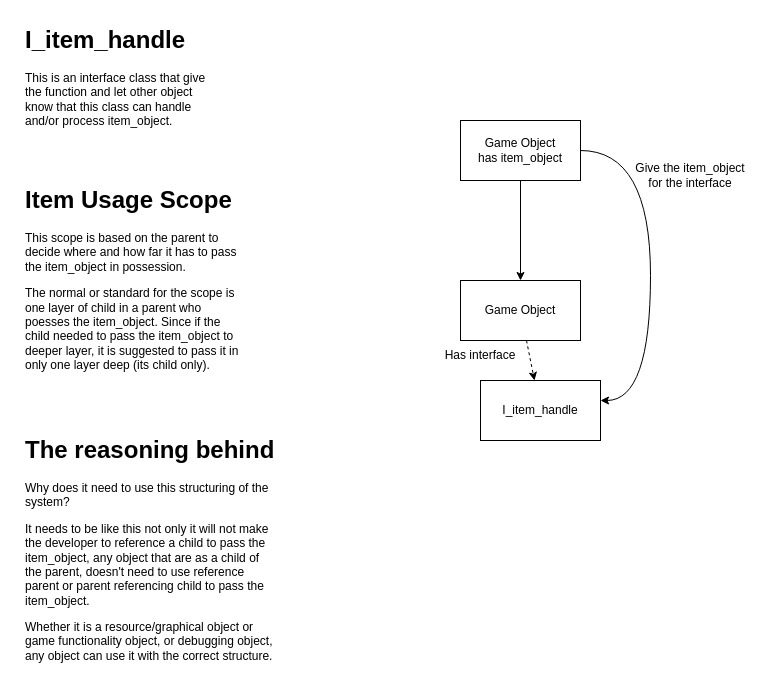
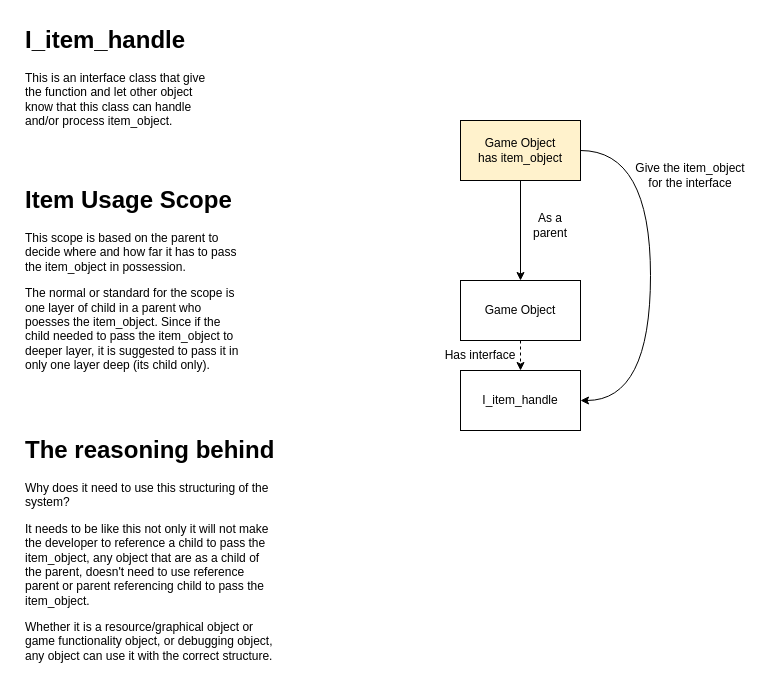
(521, 151) -> (521, 151)
none -> (551, 226)
(541, 411) -> (521, 401)
